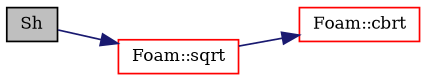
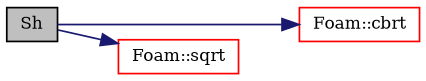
(261, 42) -> (170, 25)
